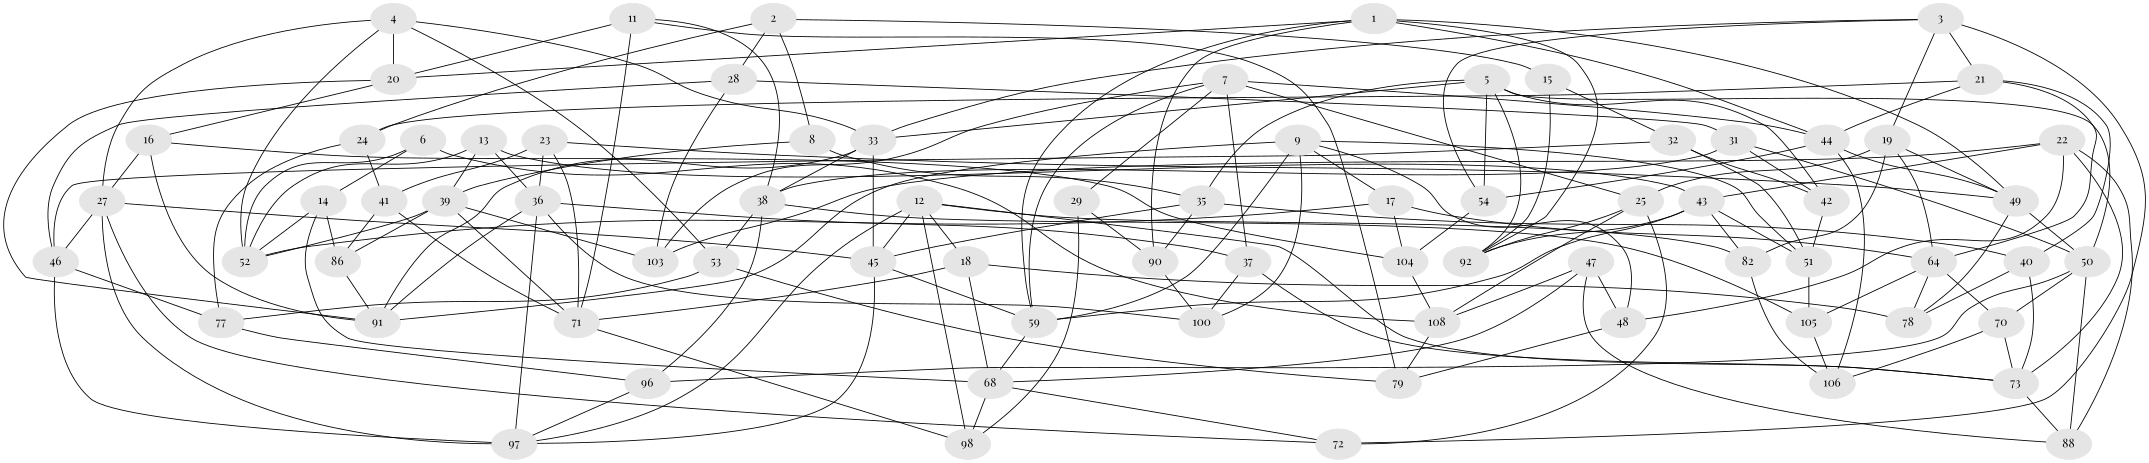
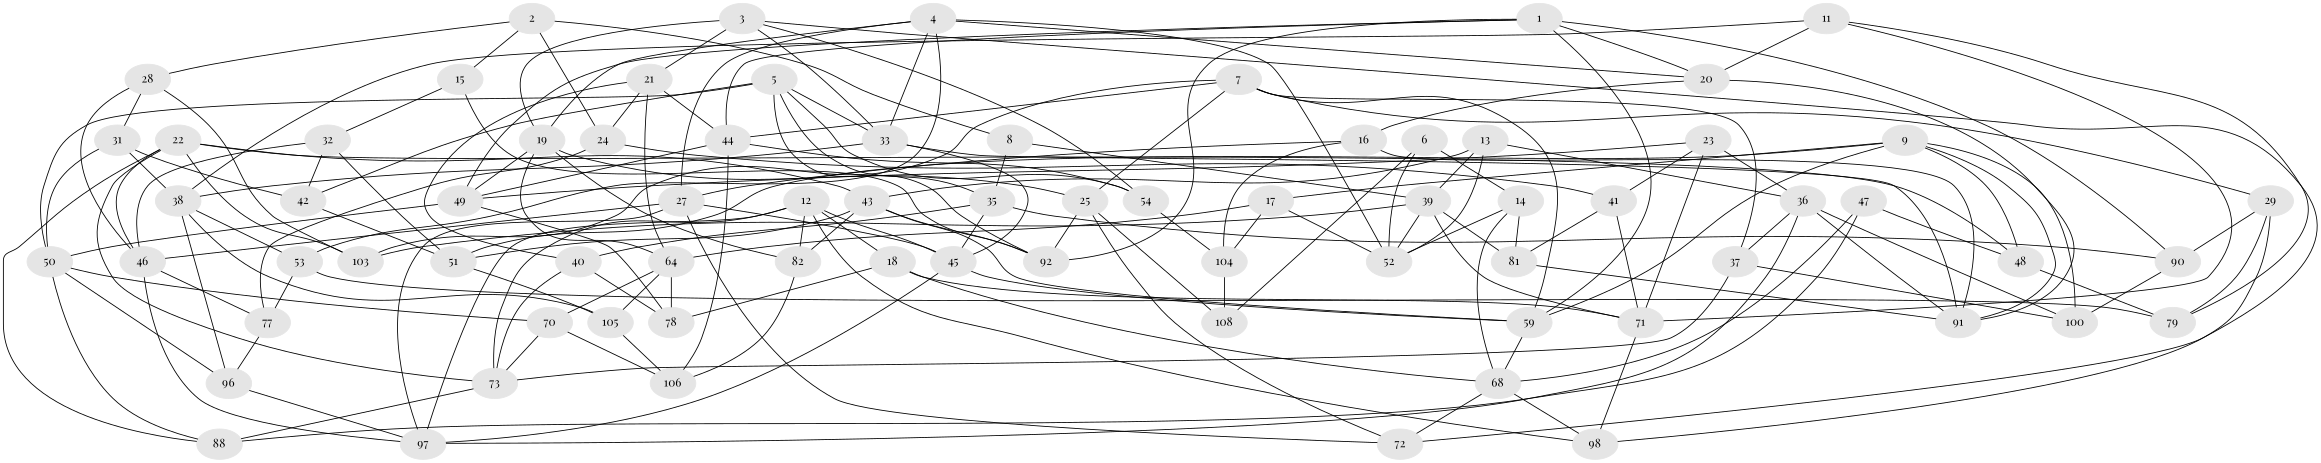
none -> (718, 45)
none -> (118, 191)
(338, 262) -> (1514, 262)
(1515, 293) -> none
(1417, 355) -> (2239, 273)
